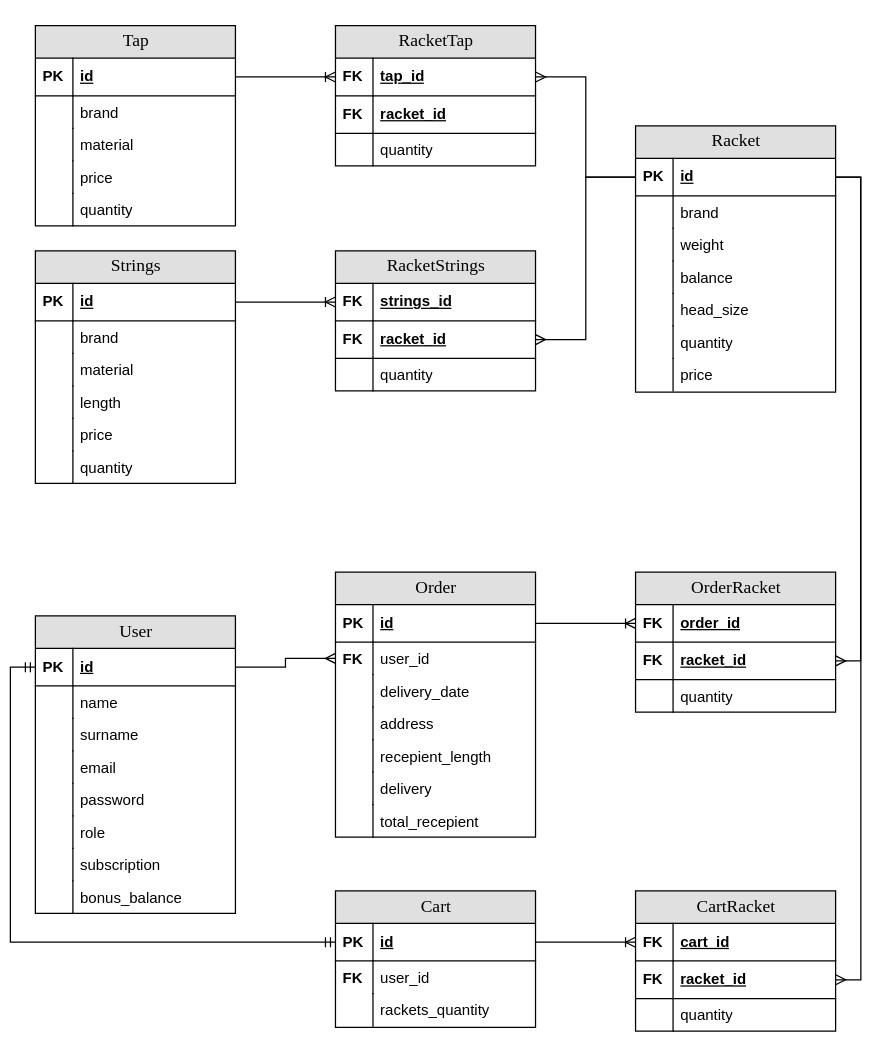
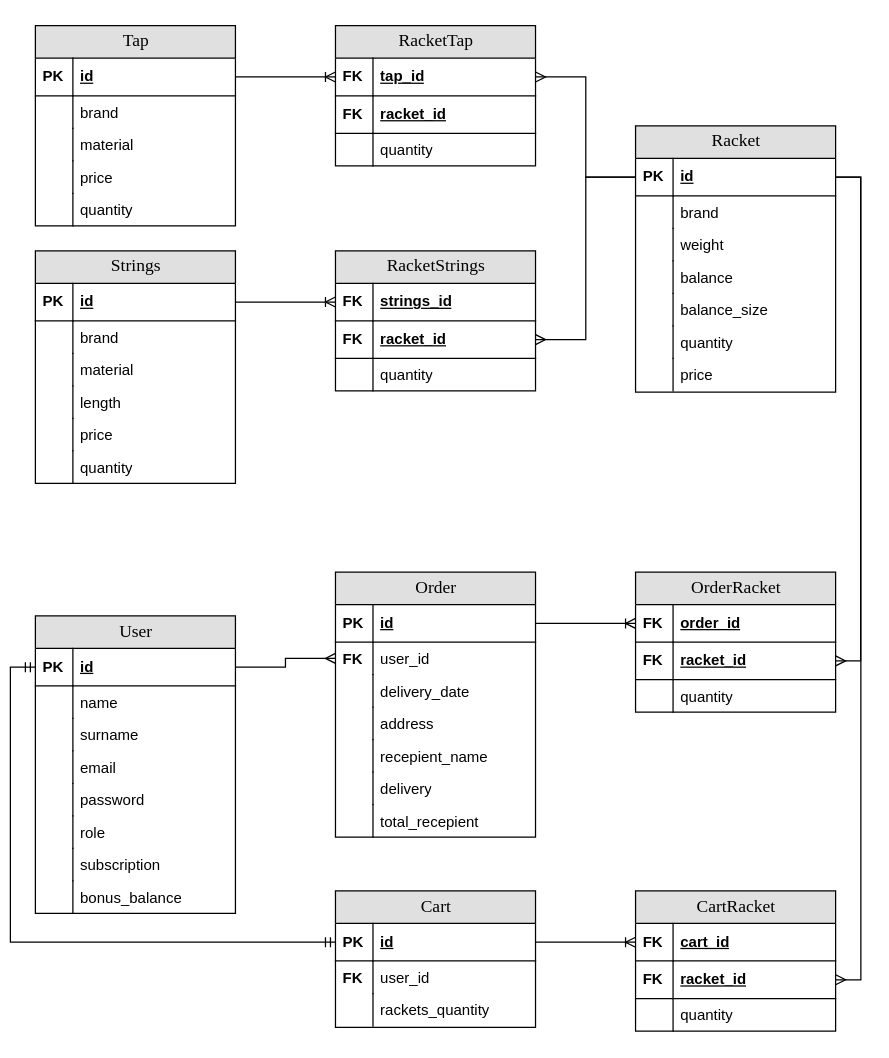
(716, 311) -> (727, 311)
(444, 757) -> (437, 757)
